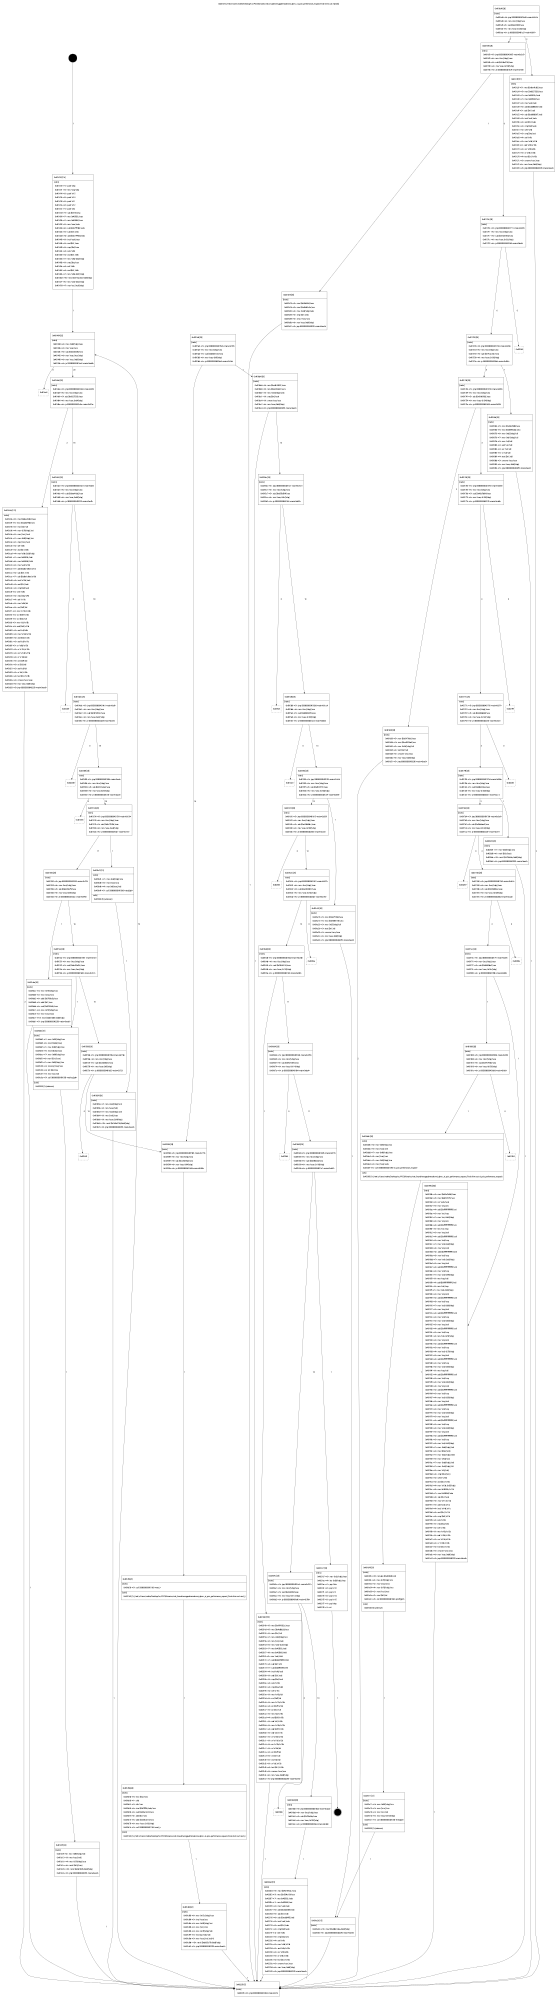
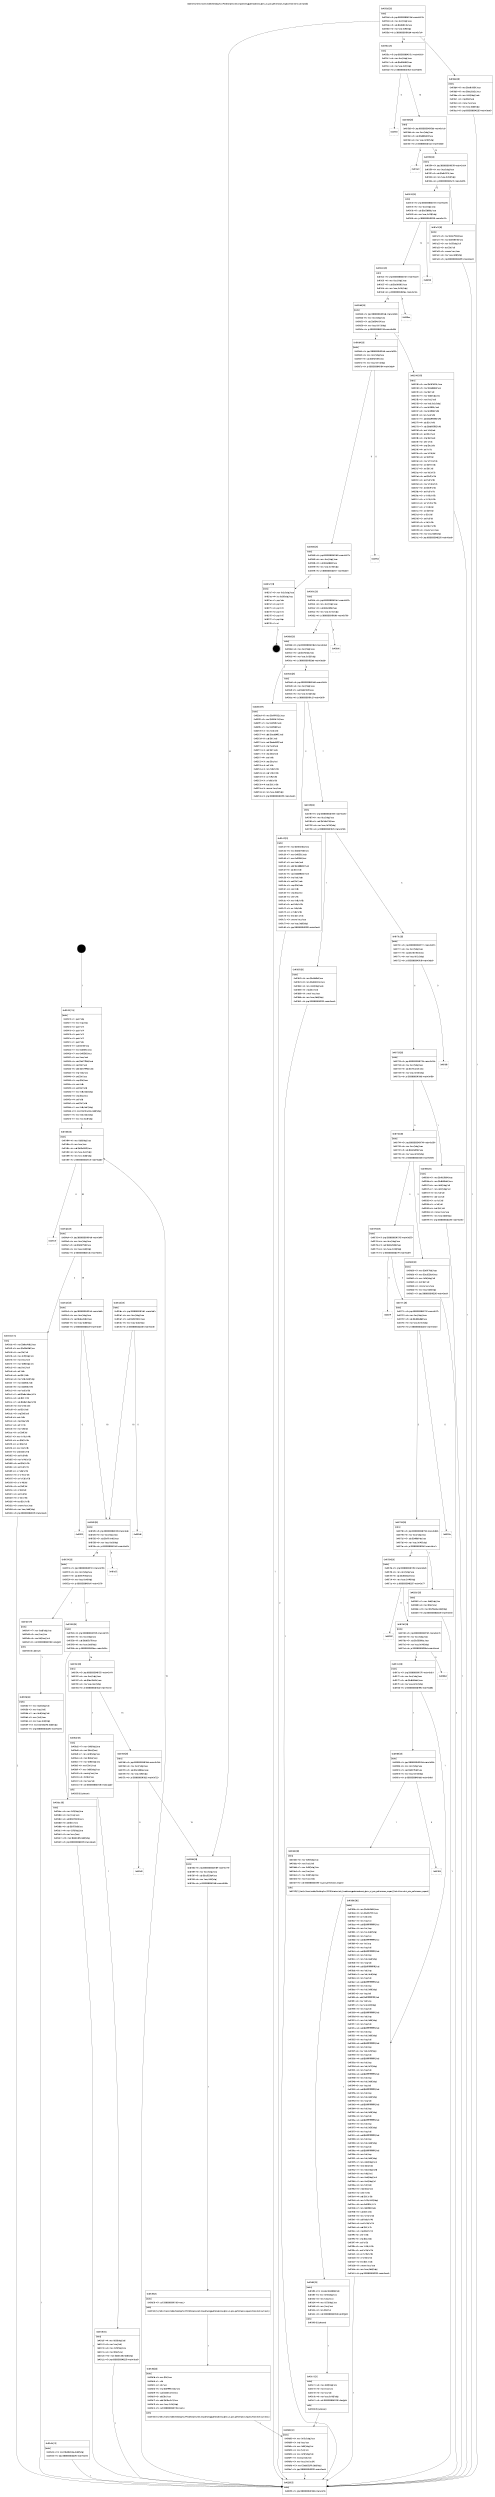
(278, 442) -> (402, 39)
(84, 599) -> (95, 1424)
none -> (305, 667)
(351, 1430) -> (471, 1438)
(356, 1874) -> (317, 2419)
